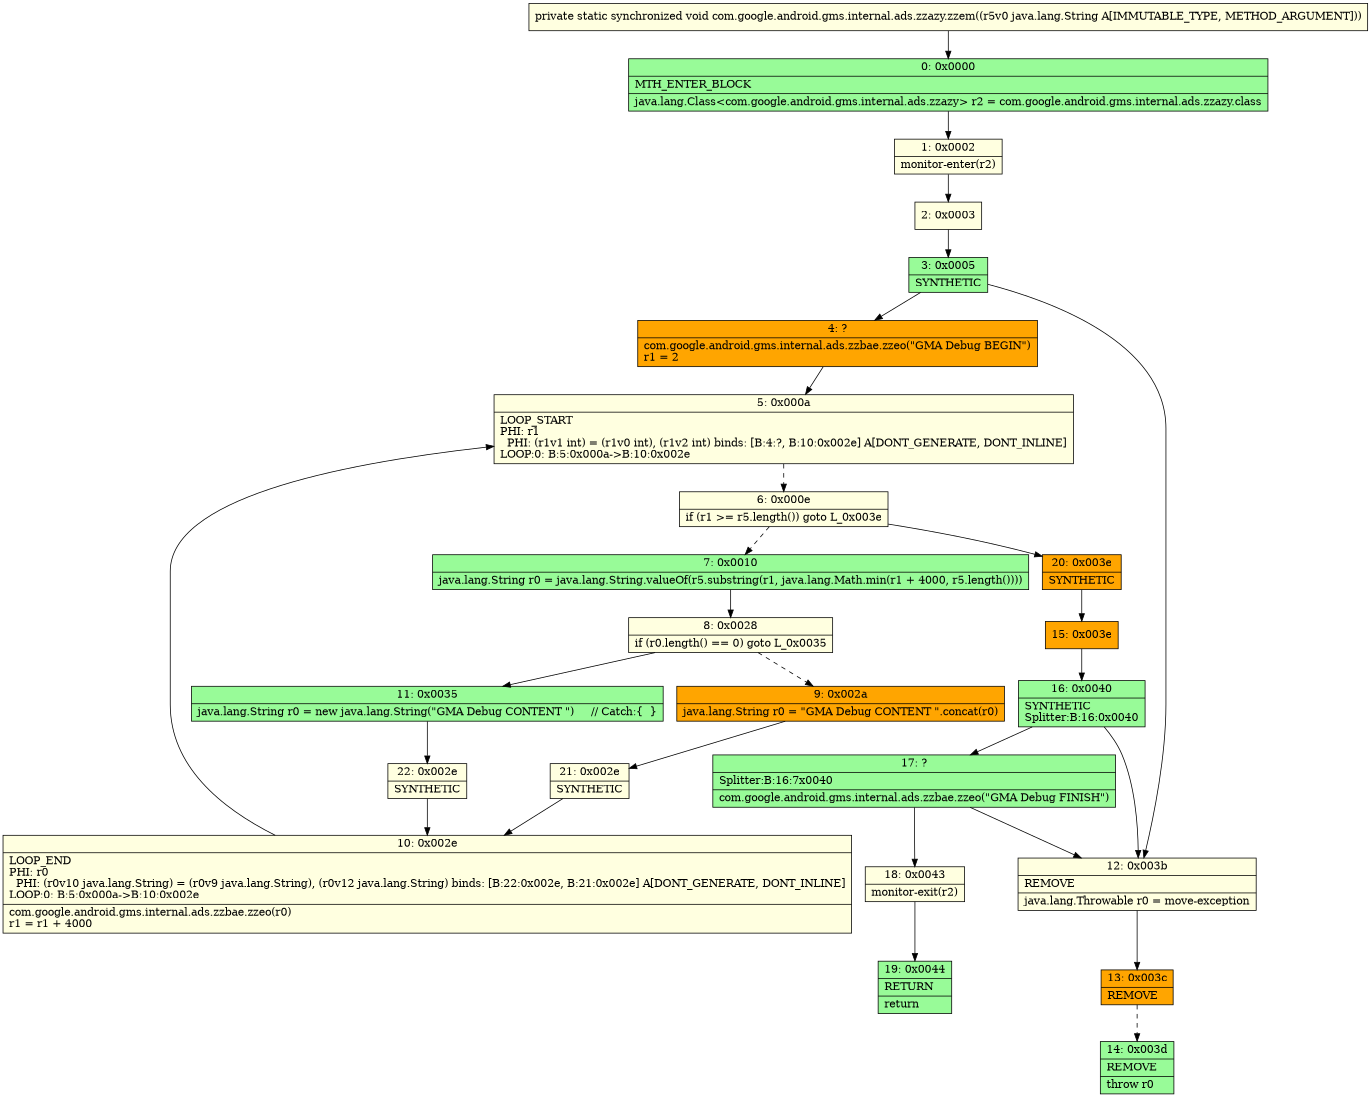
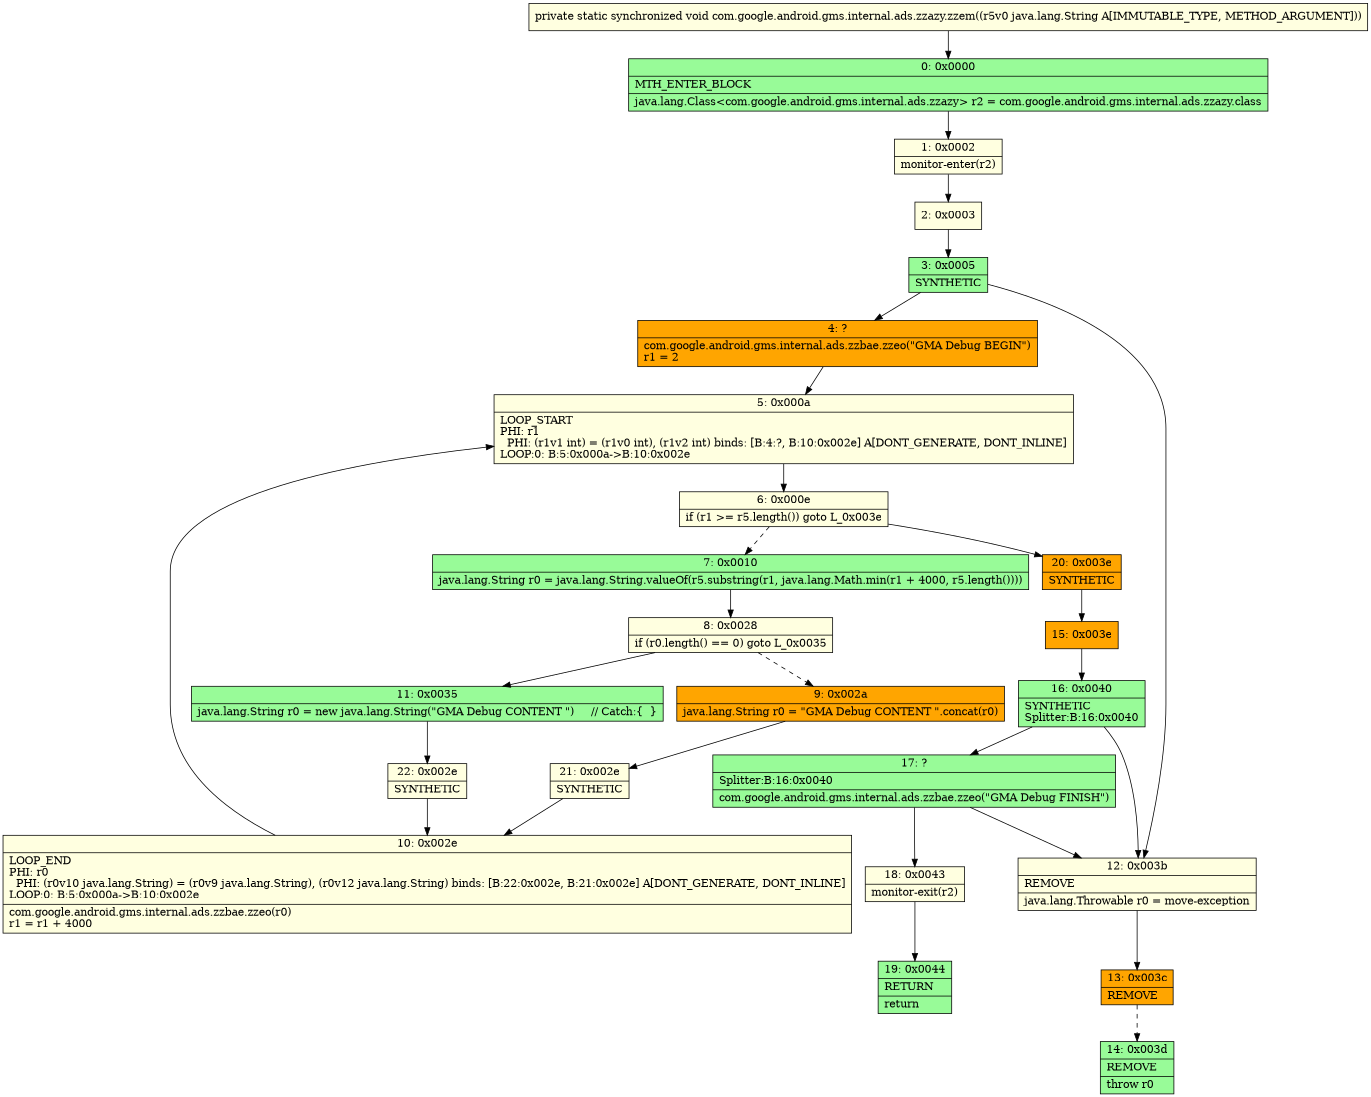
(784, 474) -> (784, 474)
(776, 781) -> (776, 781)
